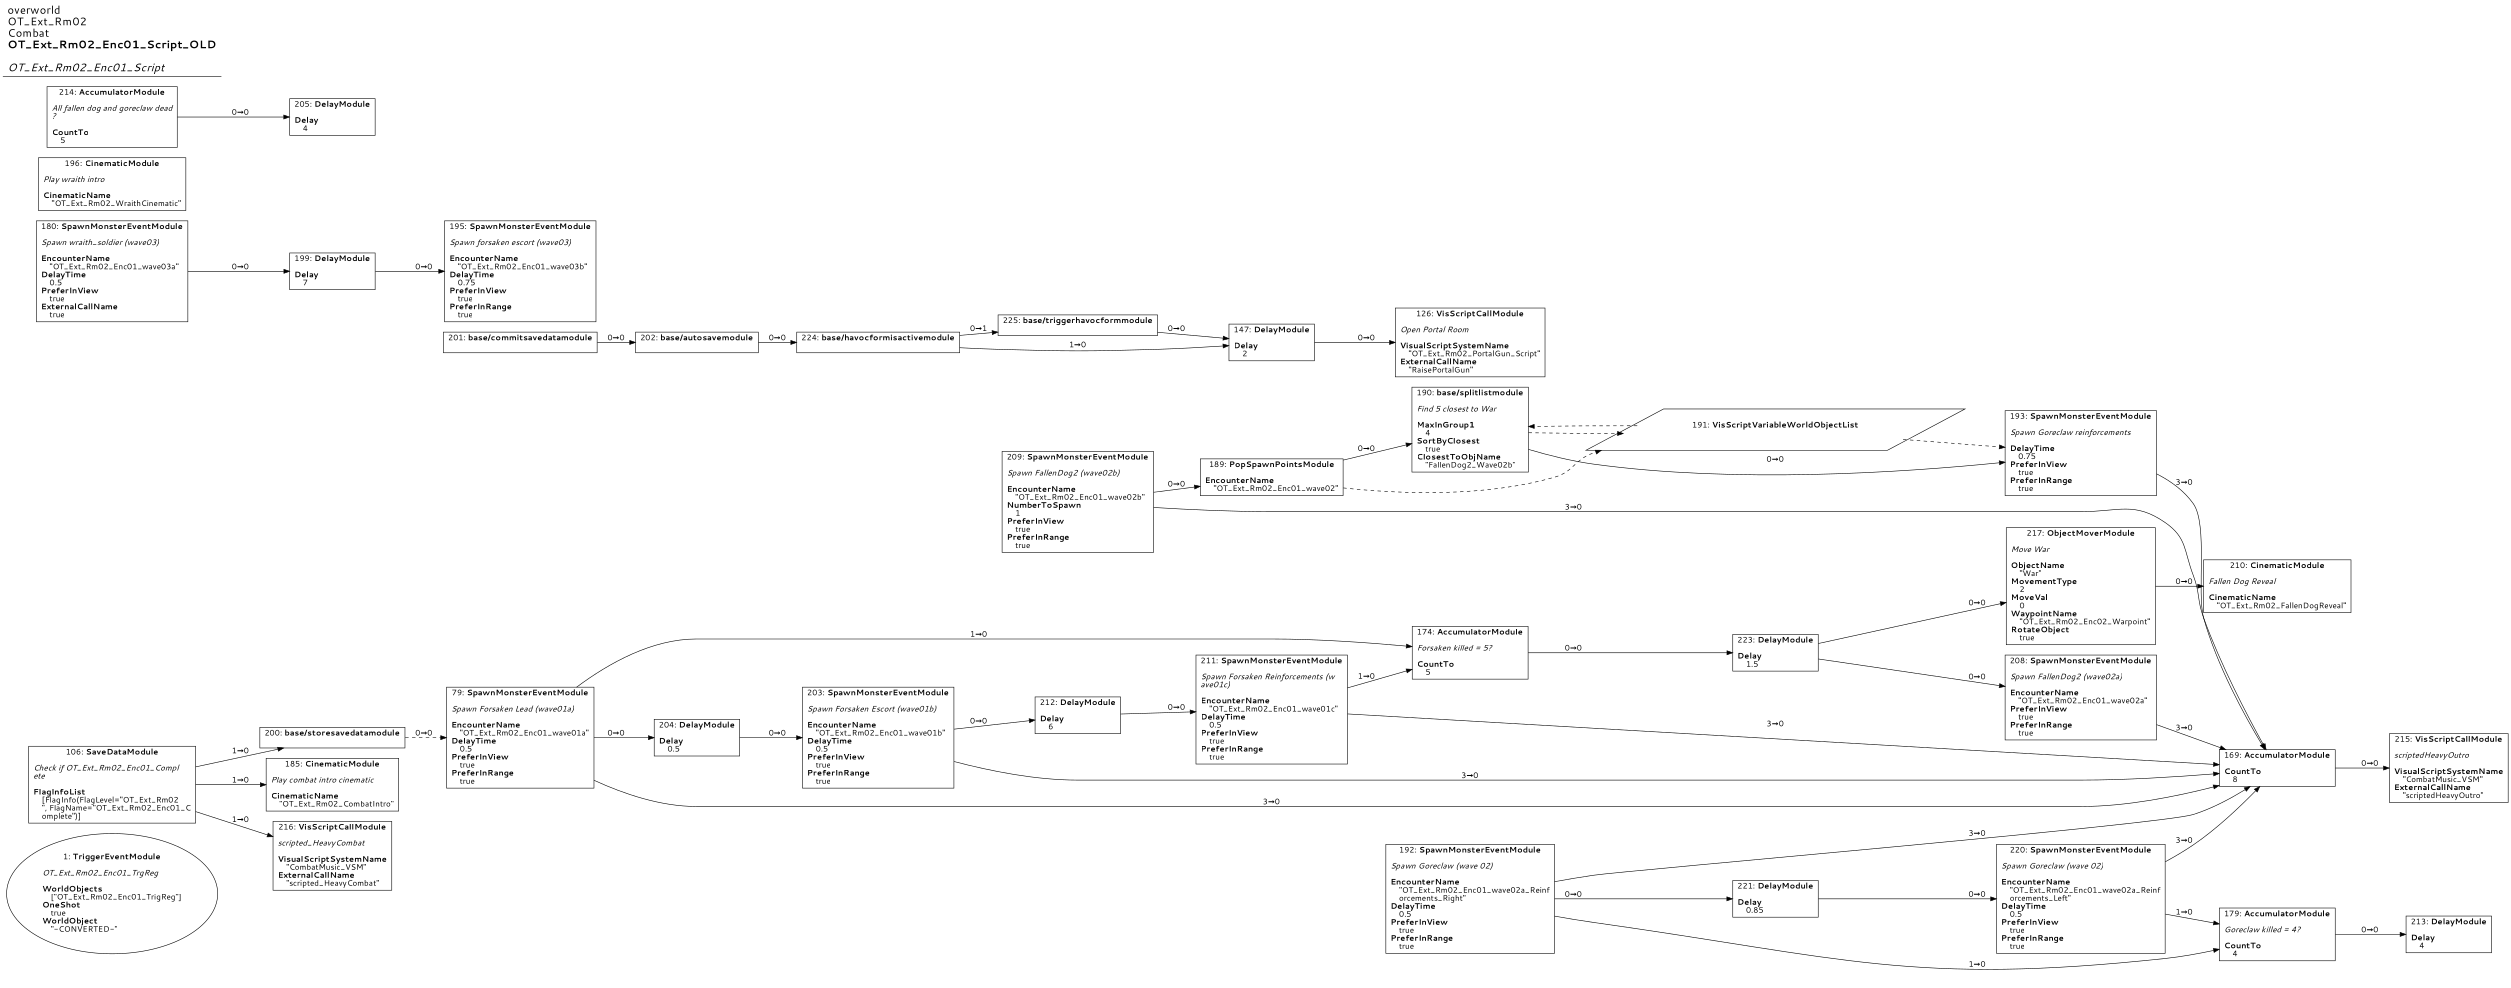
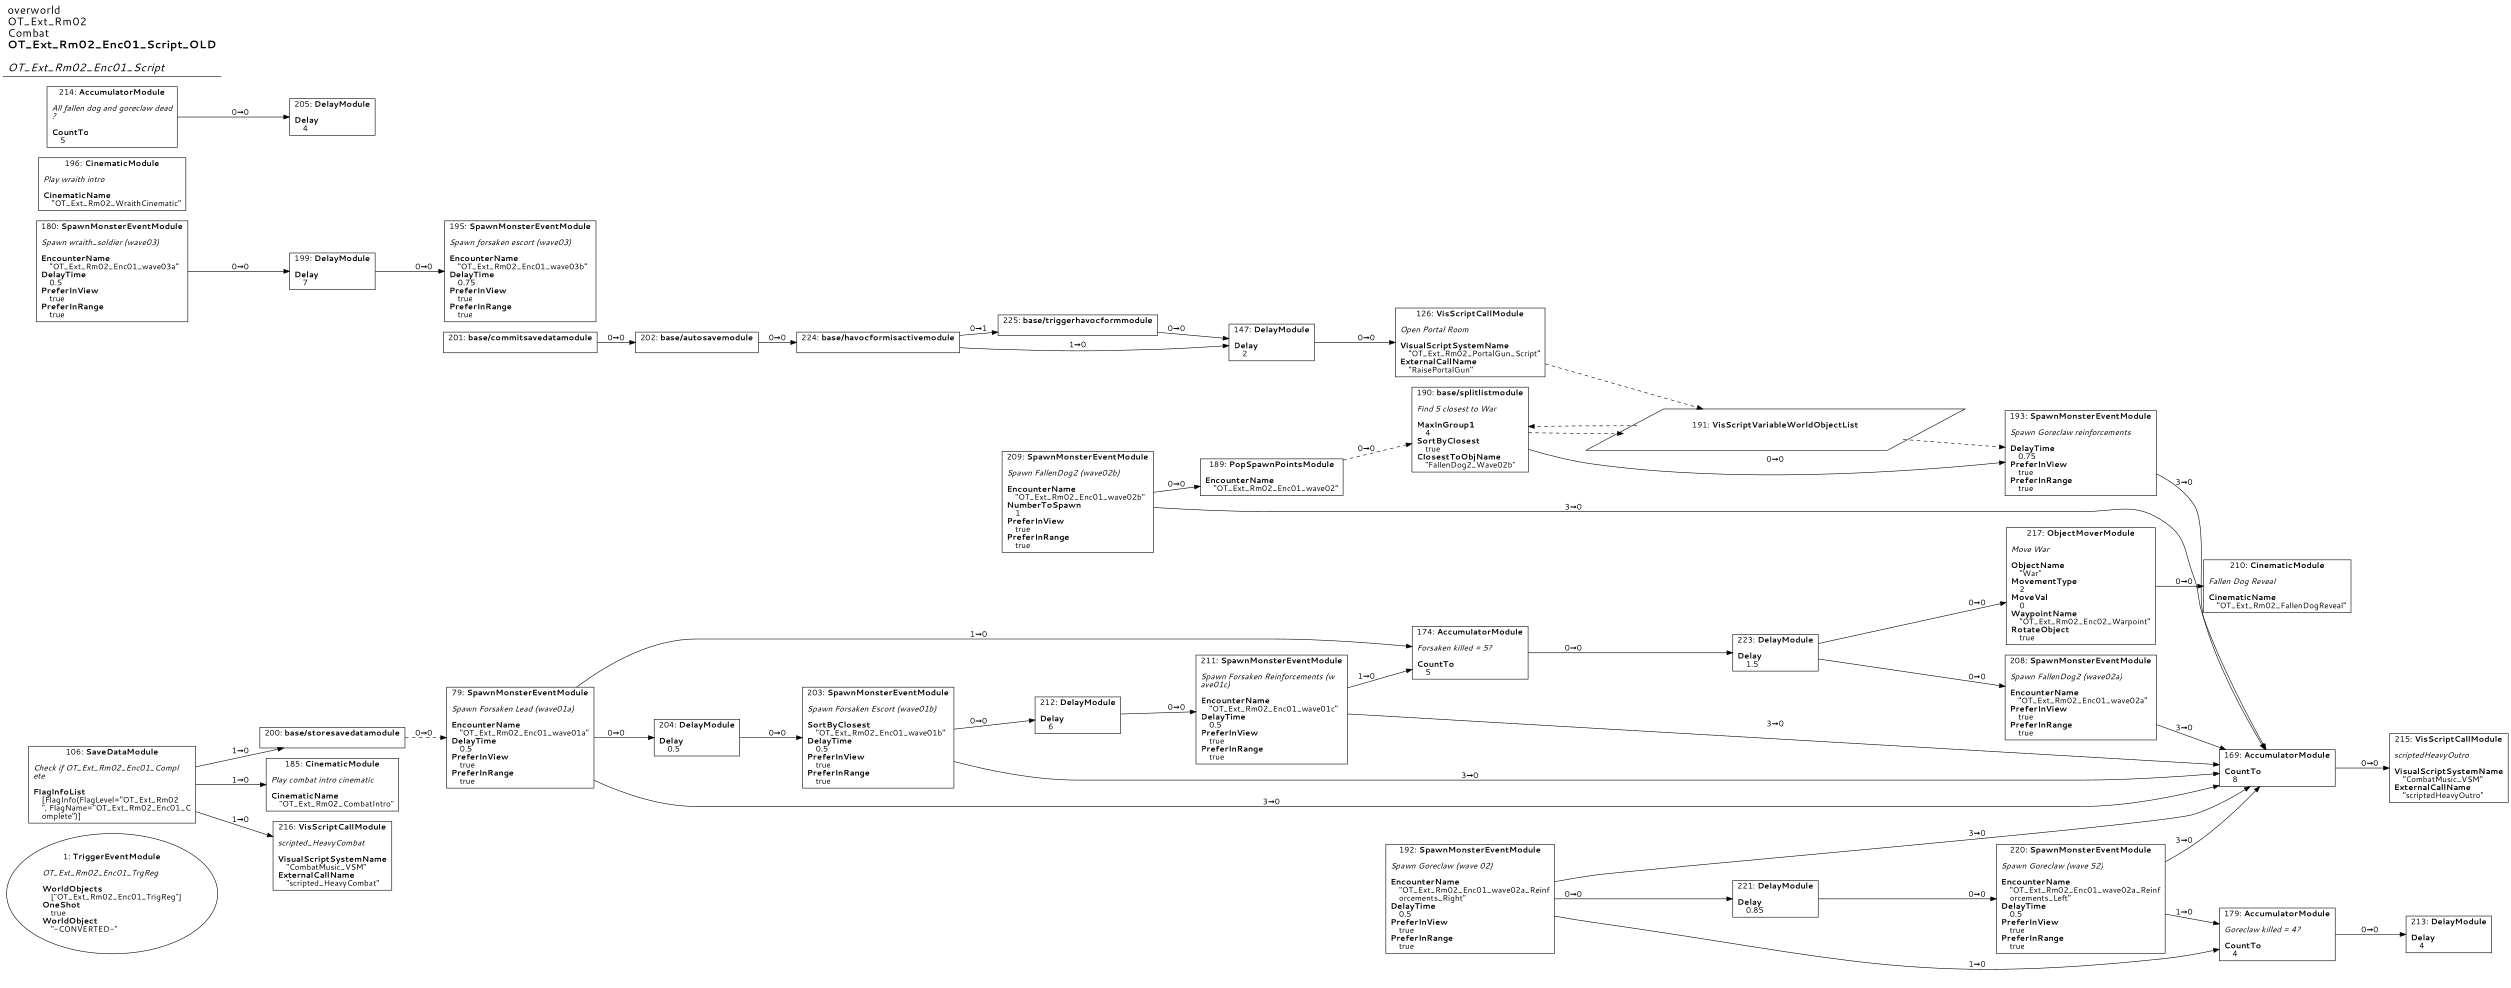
(80, 307) -> (73, 307)
(1375, 452) -> (1375, 452)
(1474, 491) -> (1621, 386)
(842, 725) -> (839, 725)
(2052, 866) -> (2052, 866)
